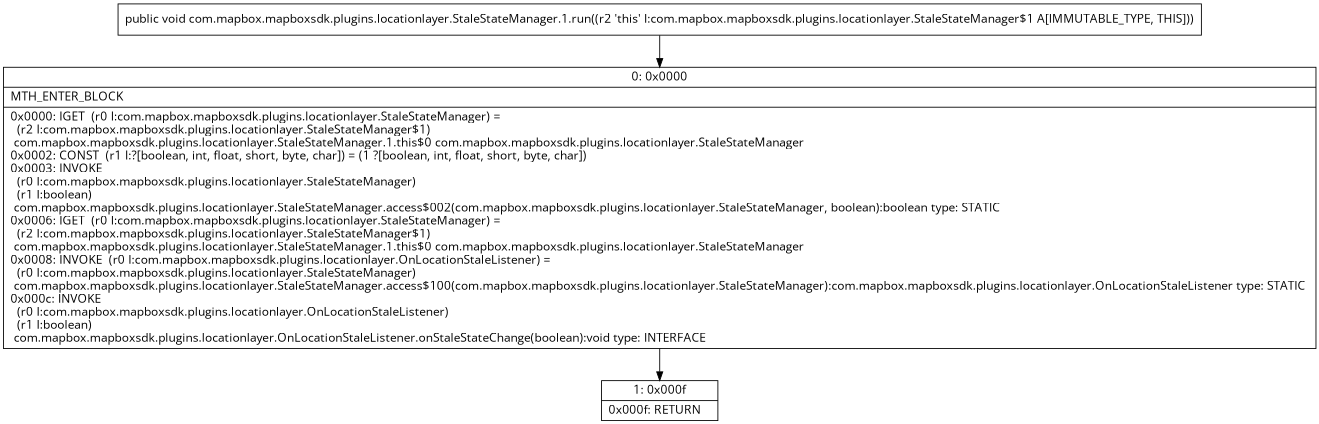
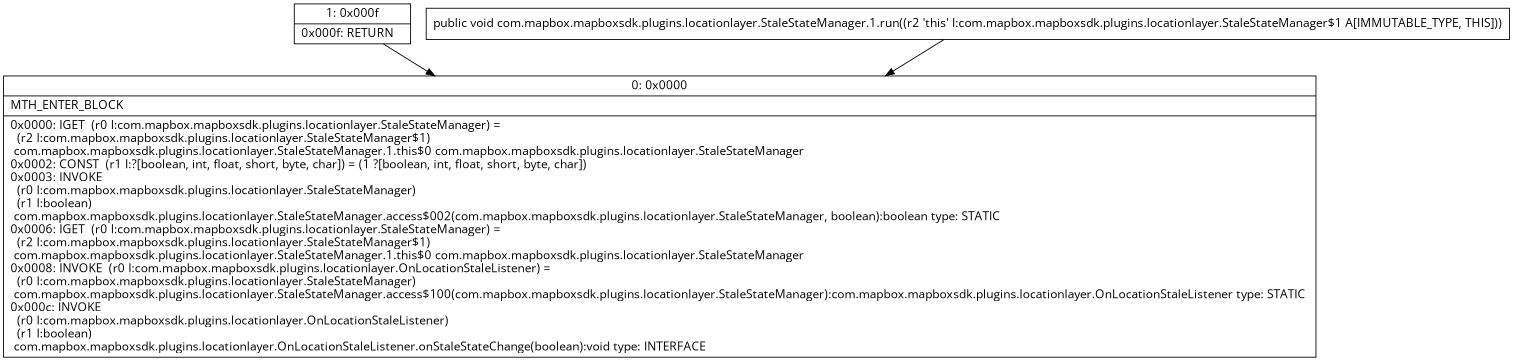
(660, 360) -> (405, 58)
